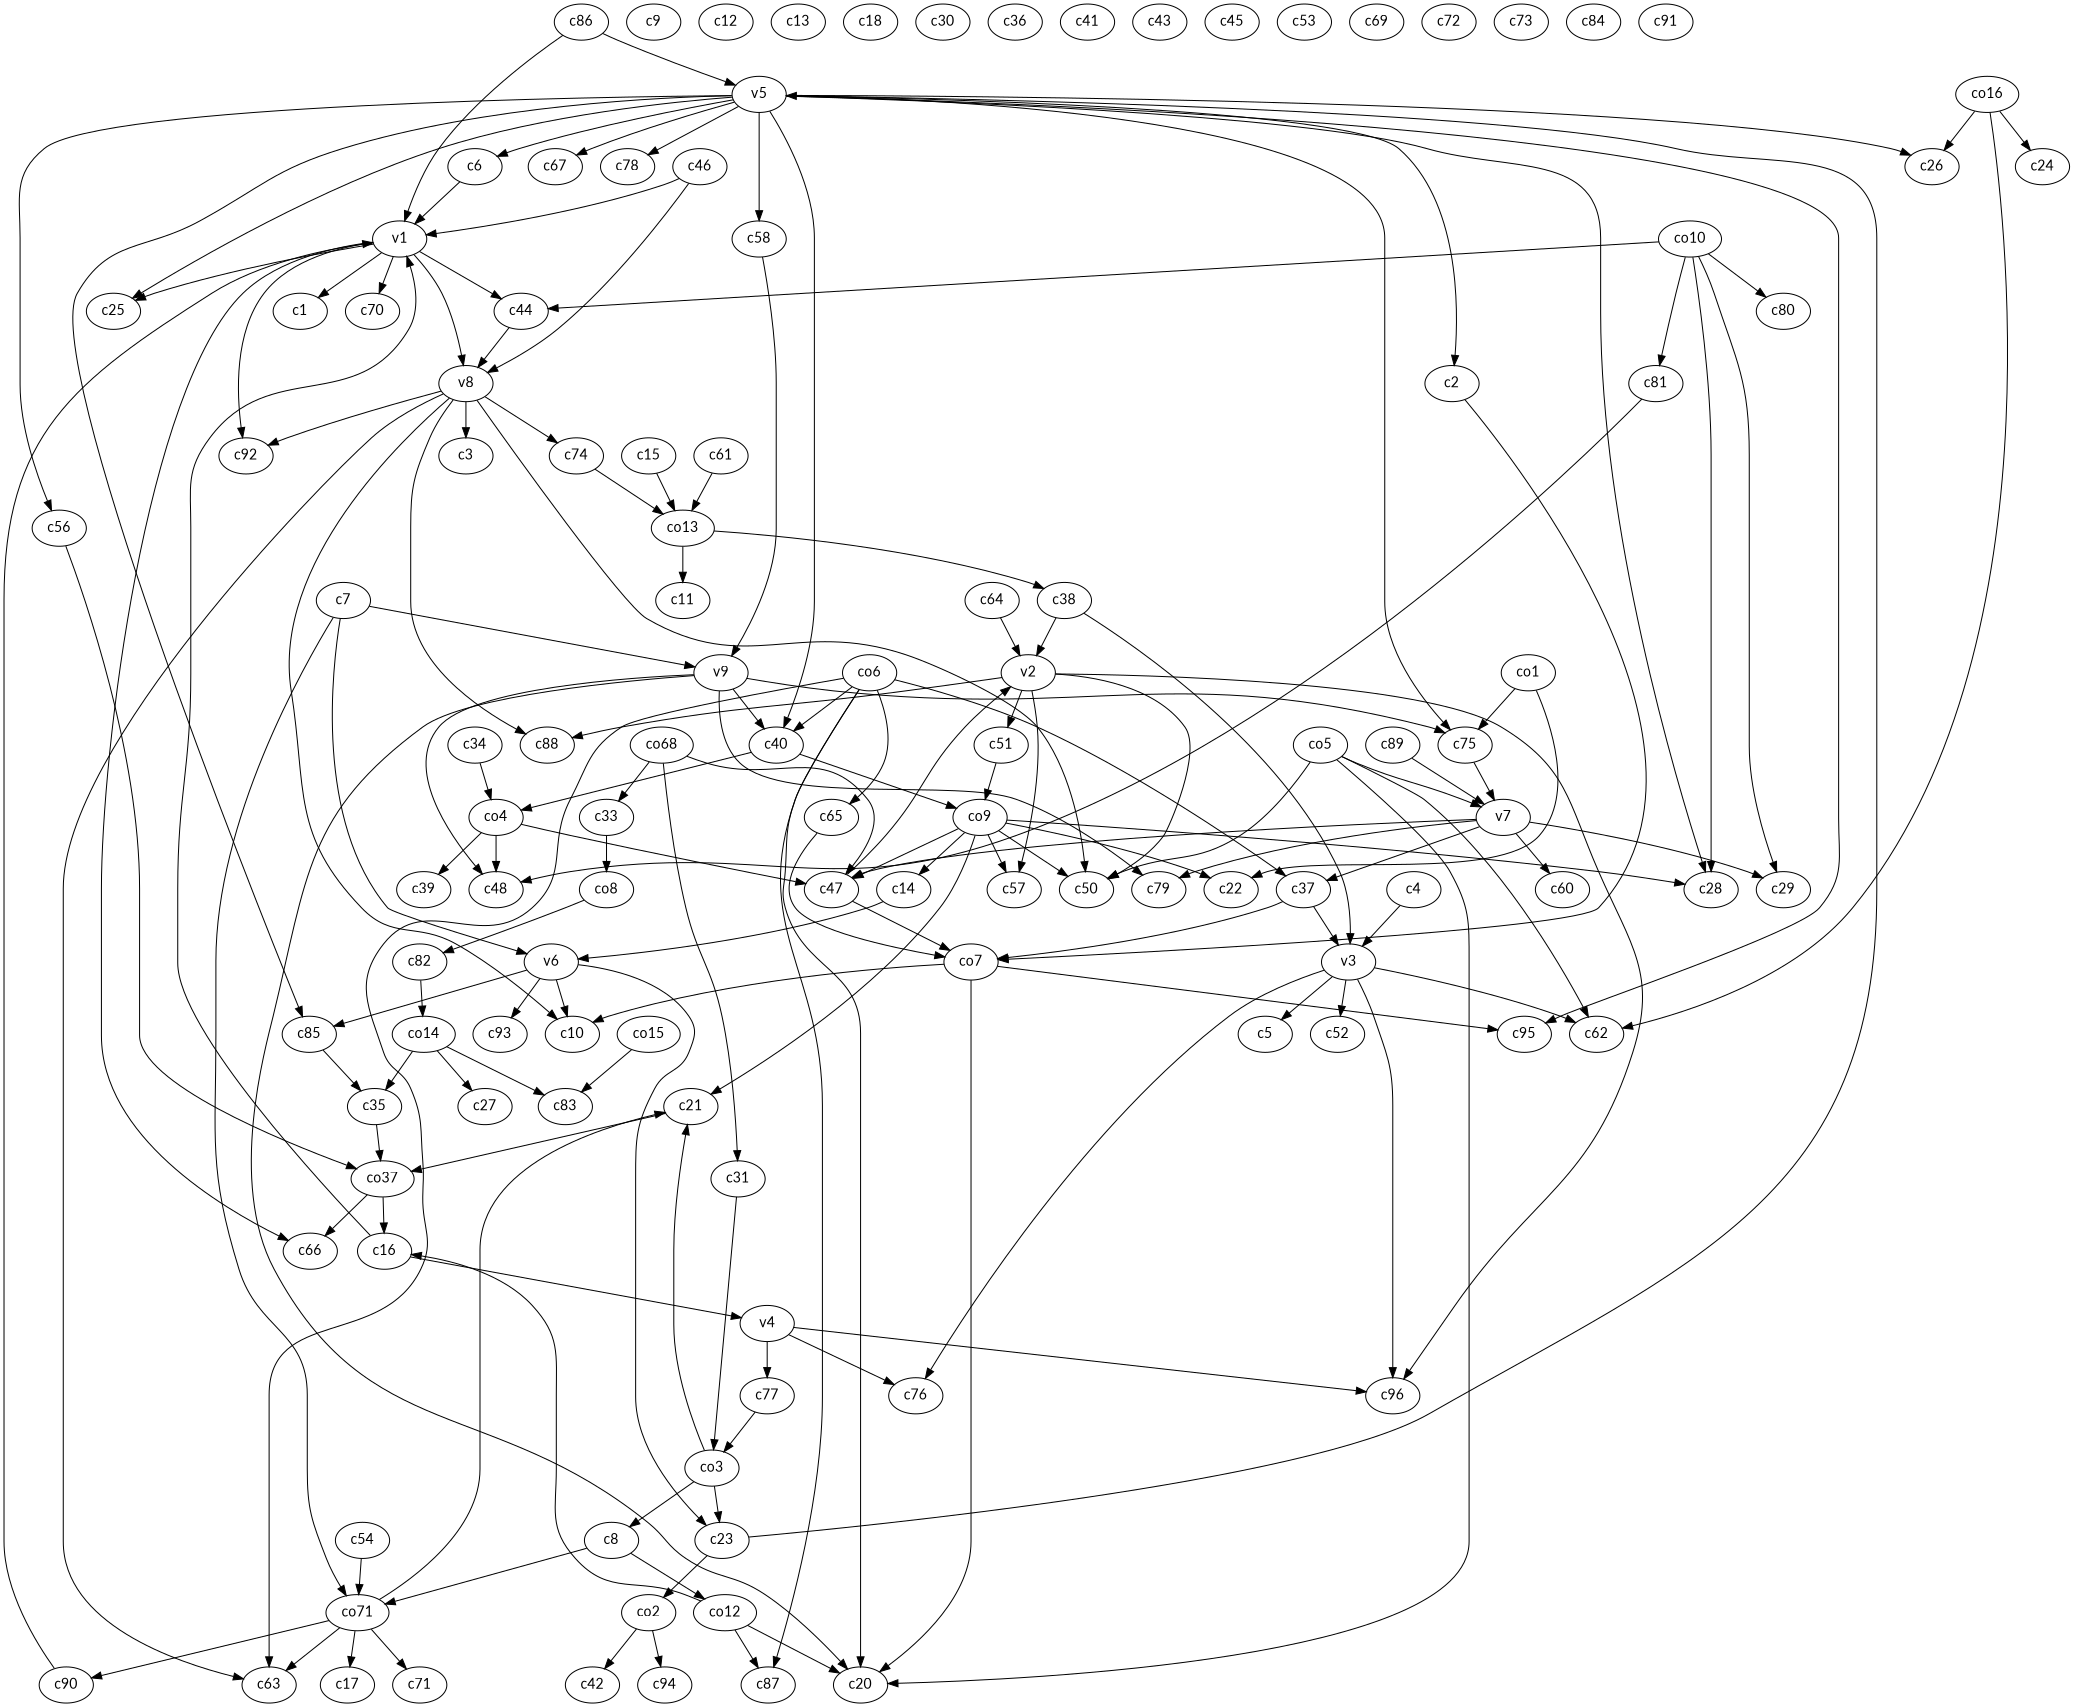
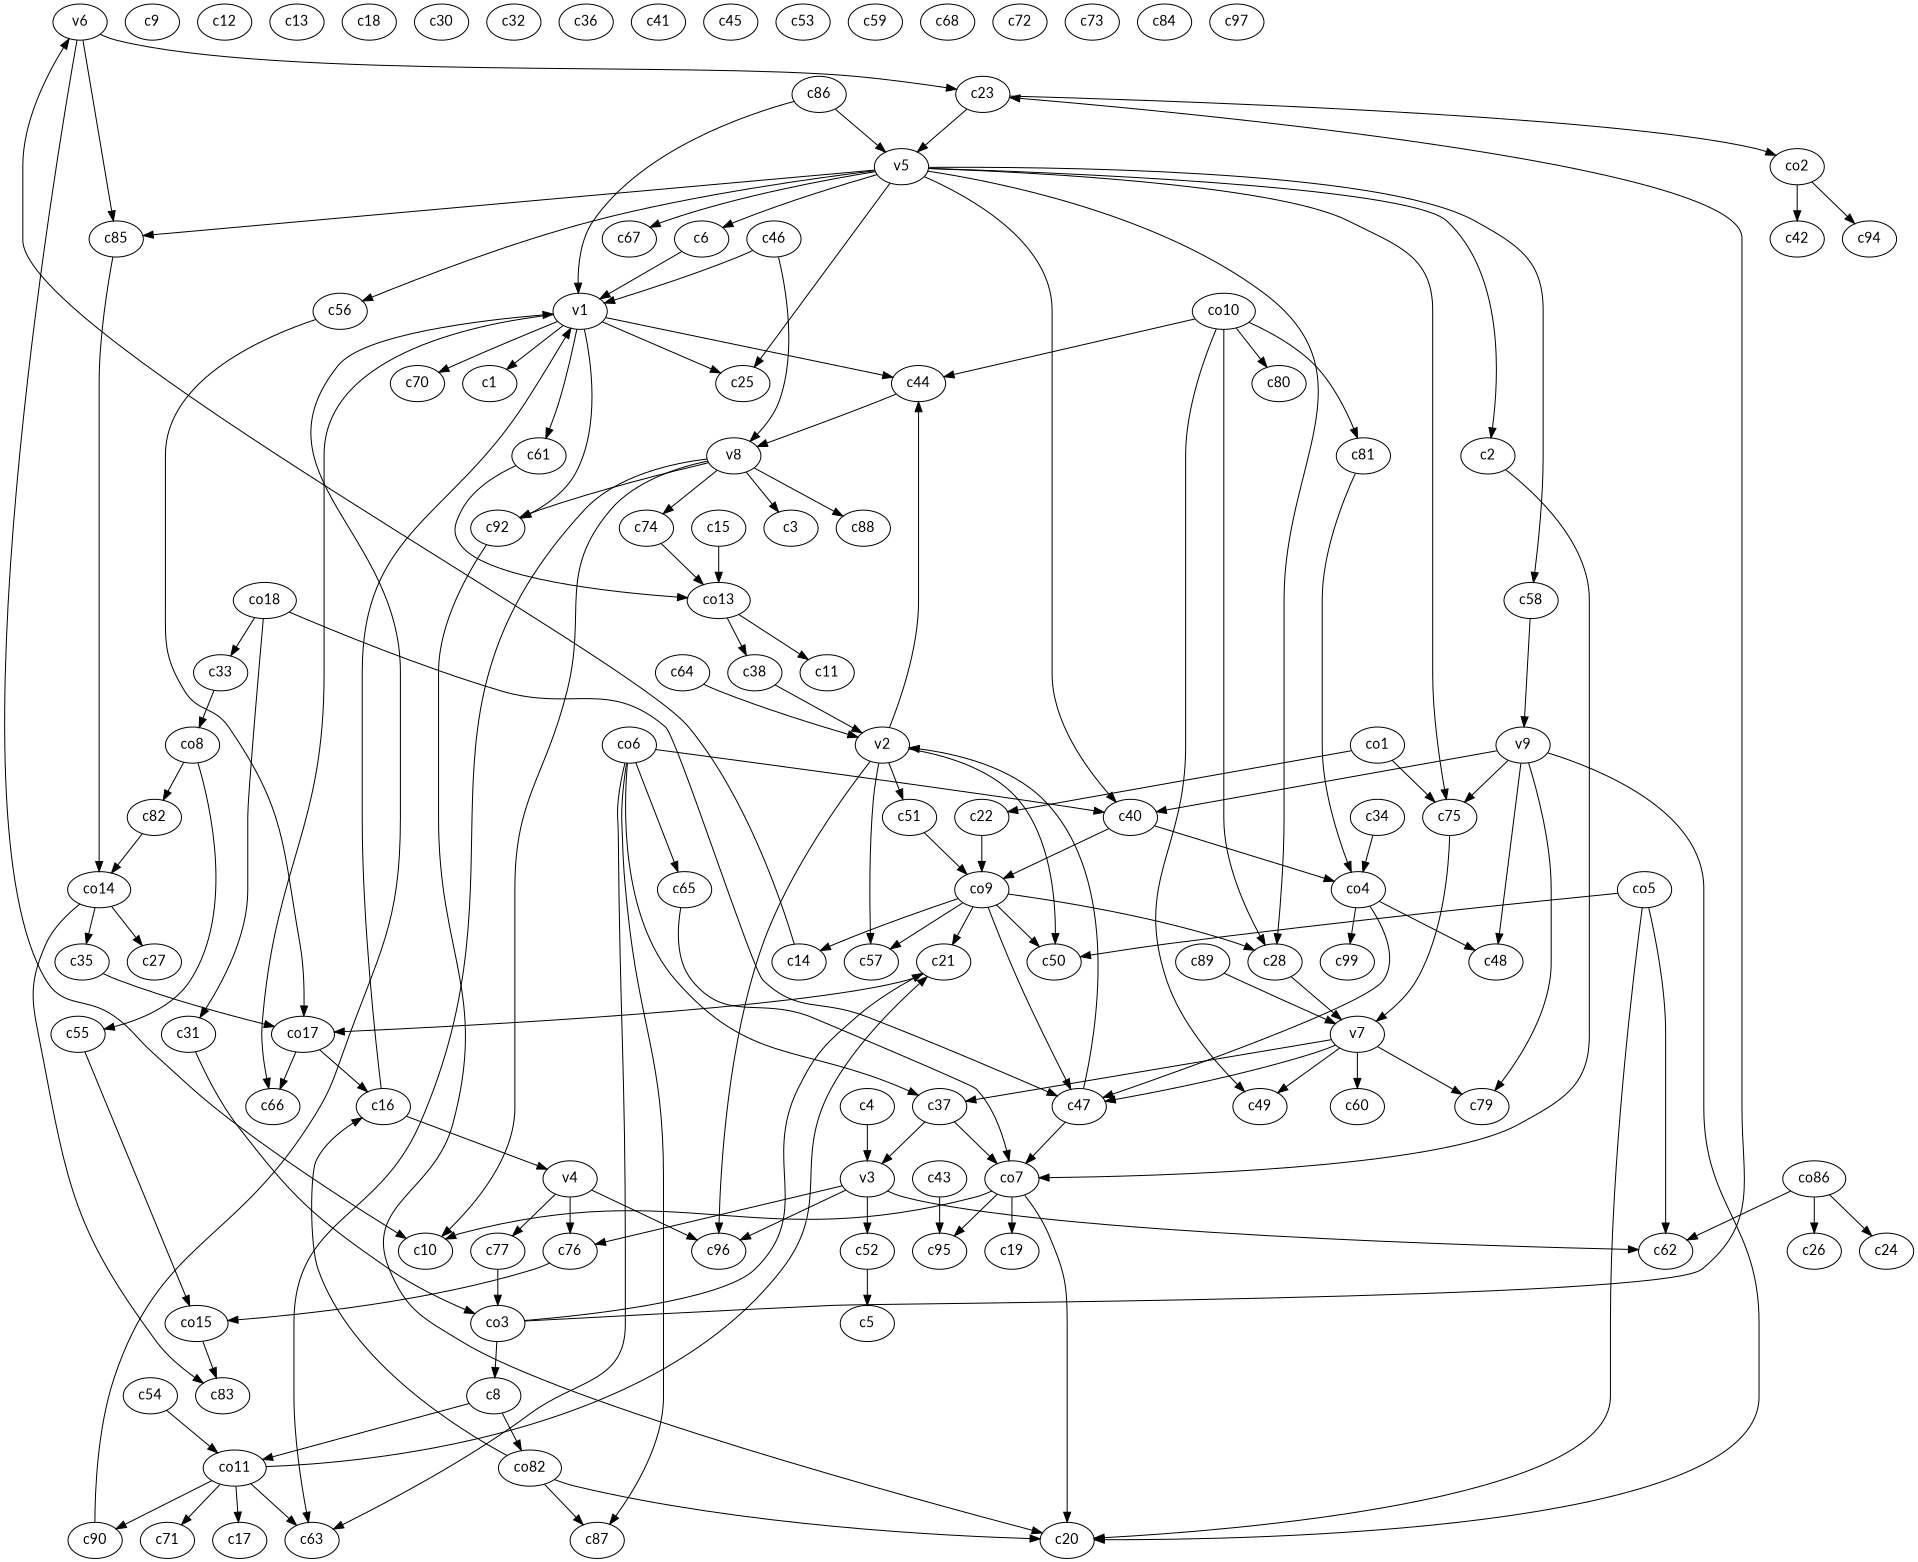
none -> (514, 22)
none -> (875, 22)
(1377, 22) -> (948, 22)
(1666, 22) -> (1237, 22)
(1987, 94) -> (1814, 1179)
(1345, 105) -> none
(628, 167) -> none
(1797, 200) -> (940, 1211)
(446, 301) -> (565, 380)
(343, 600) -> none
(784, 644) -> none
(802, 703) -> (919, 572)
(662, 745) -> (265, 600)
(1251, 748) -> none
(1170, 763) -> (1322, 667)
(1406, 781) -> (1312, 995)
(1119, 849) -> (982, 849)
(424, 890) -> (1347, 962)
(1783, 890) -> (1260, 1107)
(1311, 995) -> (867, 1282)
none -> (78, 1034)
(500, 1034) -> none
(338, 1067) -> (99, 559)
(861, 1151) -> (384, 1244)
(383, 1179) -> (303, 1034)
none -> (1012, 1251)
none -> (396, 1301)
(357, 1613) -> (235, 1468)
(725, 1613) -> (530, 1468)
